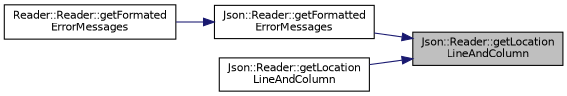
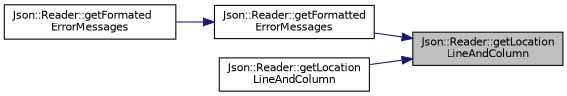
(90, 22) -> (90, 22)
